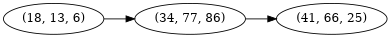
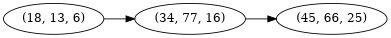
(190, 19) -> (190, 19)
(332, 19) -> (332, 19)
